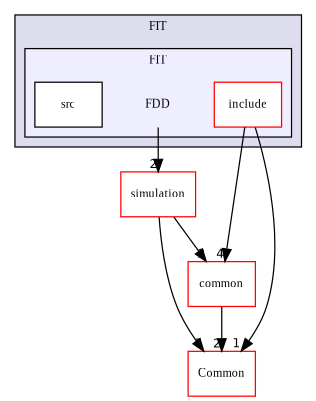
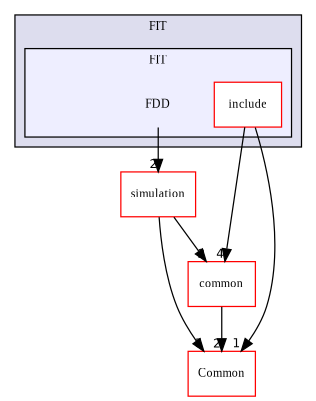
(69, 105) -> none
